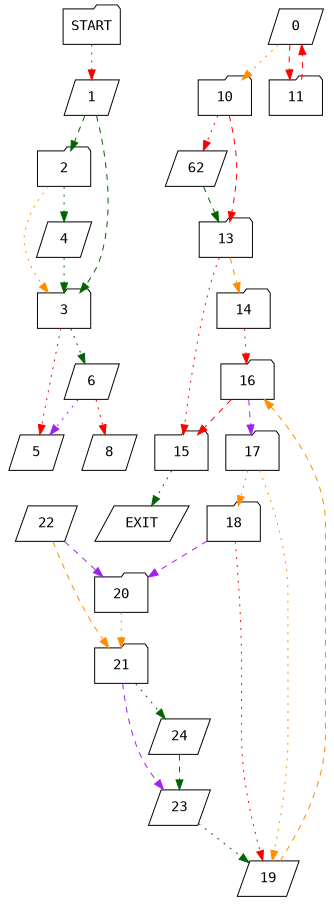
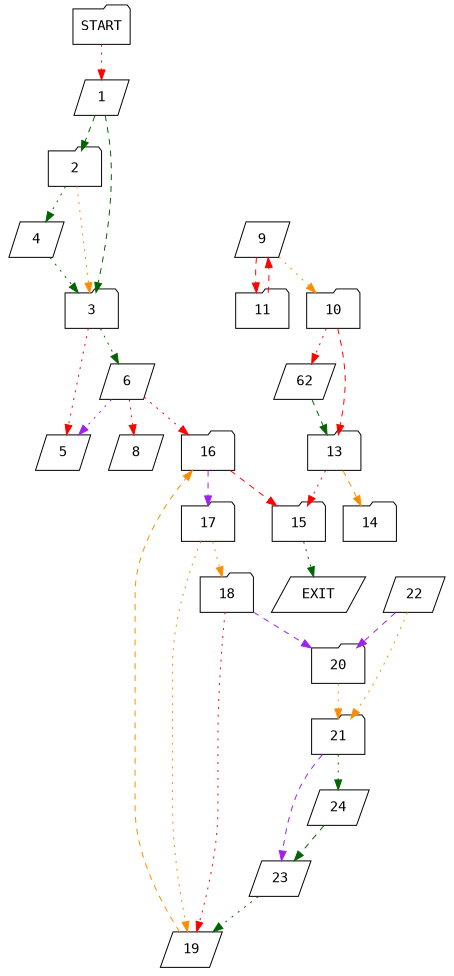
(296, 27) -> (262, 240)
(245, 341) -> (163, 413)
(75, 592) -> (385, 663)
